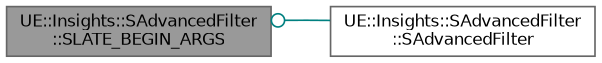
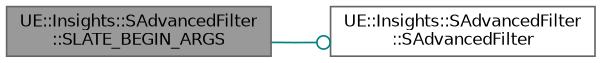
(307, 20) -> (294, 43)
